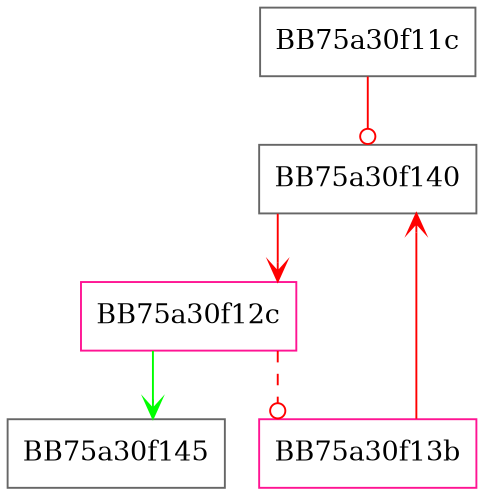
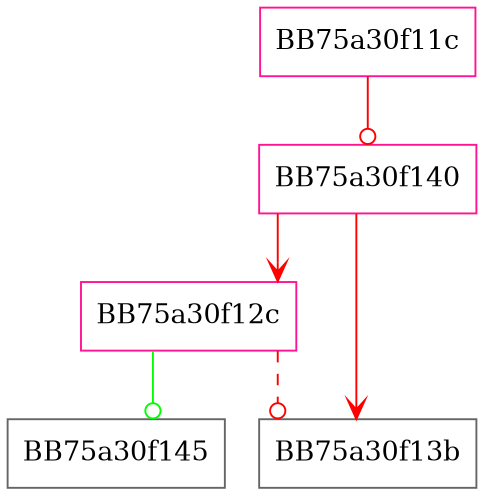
(368, 42) -> (368, 42)
(368, 179) -> (368, 179)
(416, 326) -> (356, 307)
(153, 377) -> (153, 377)
(368, 454) -> (368, 454)
